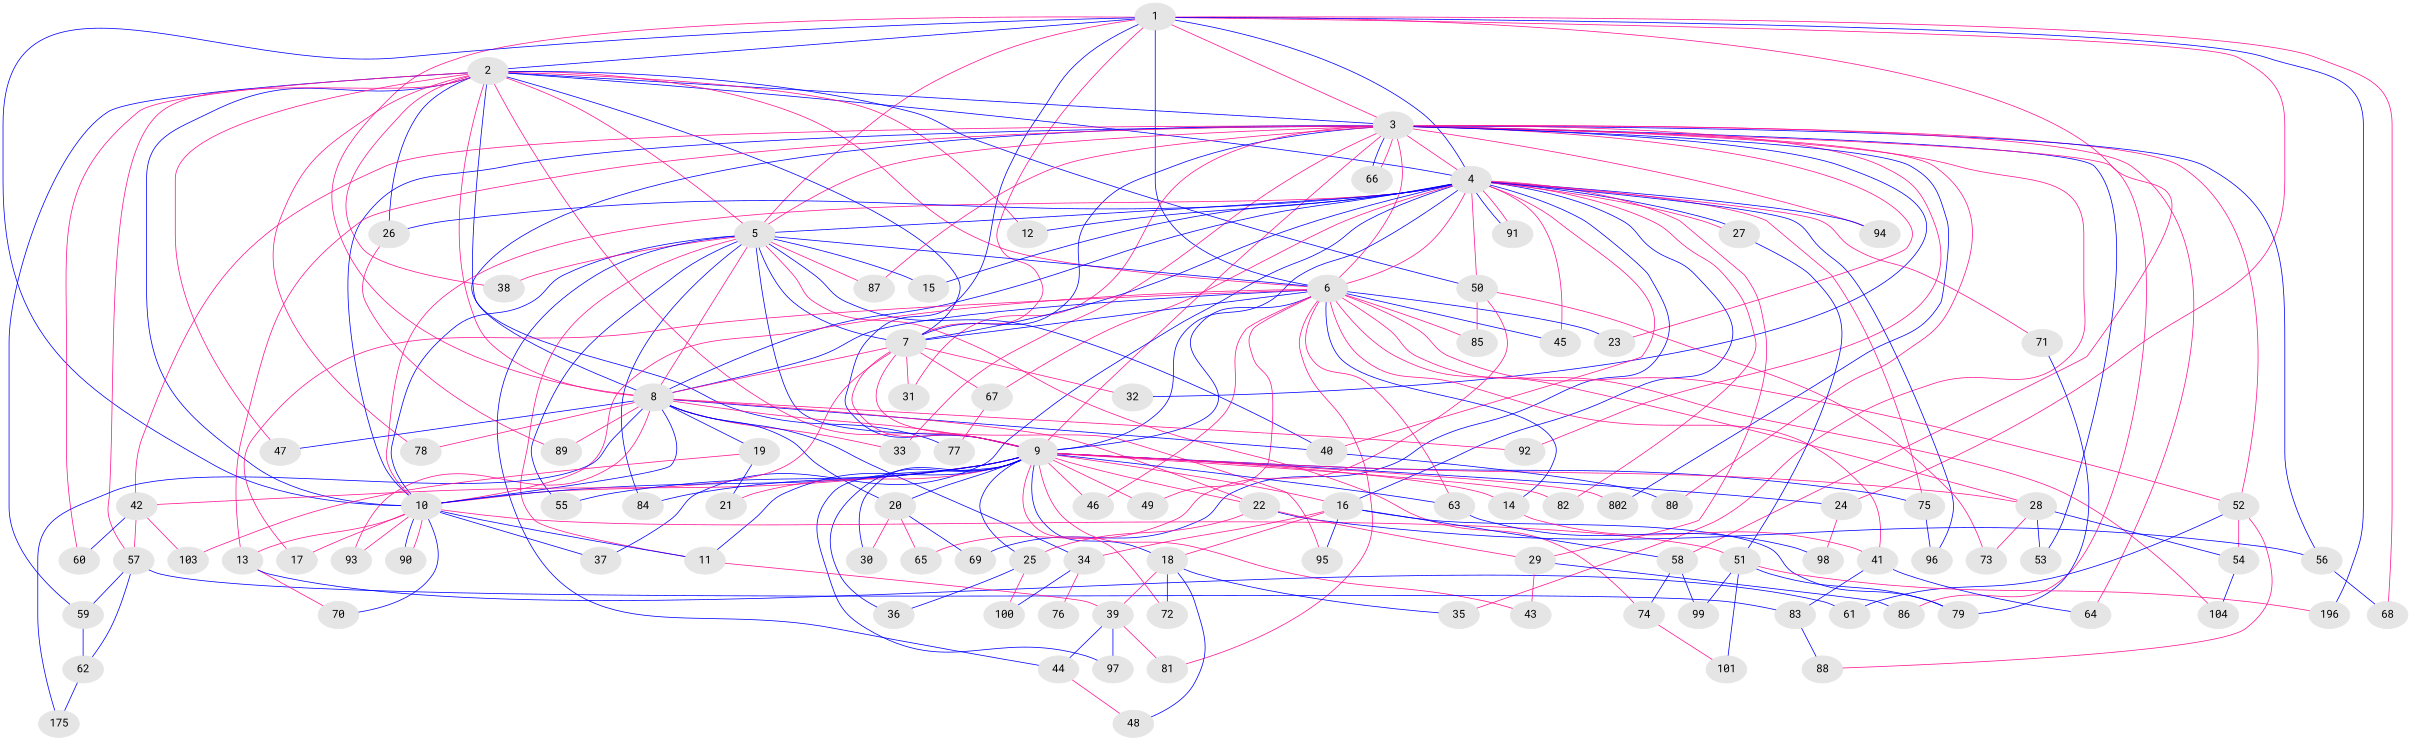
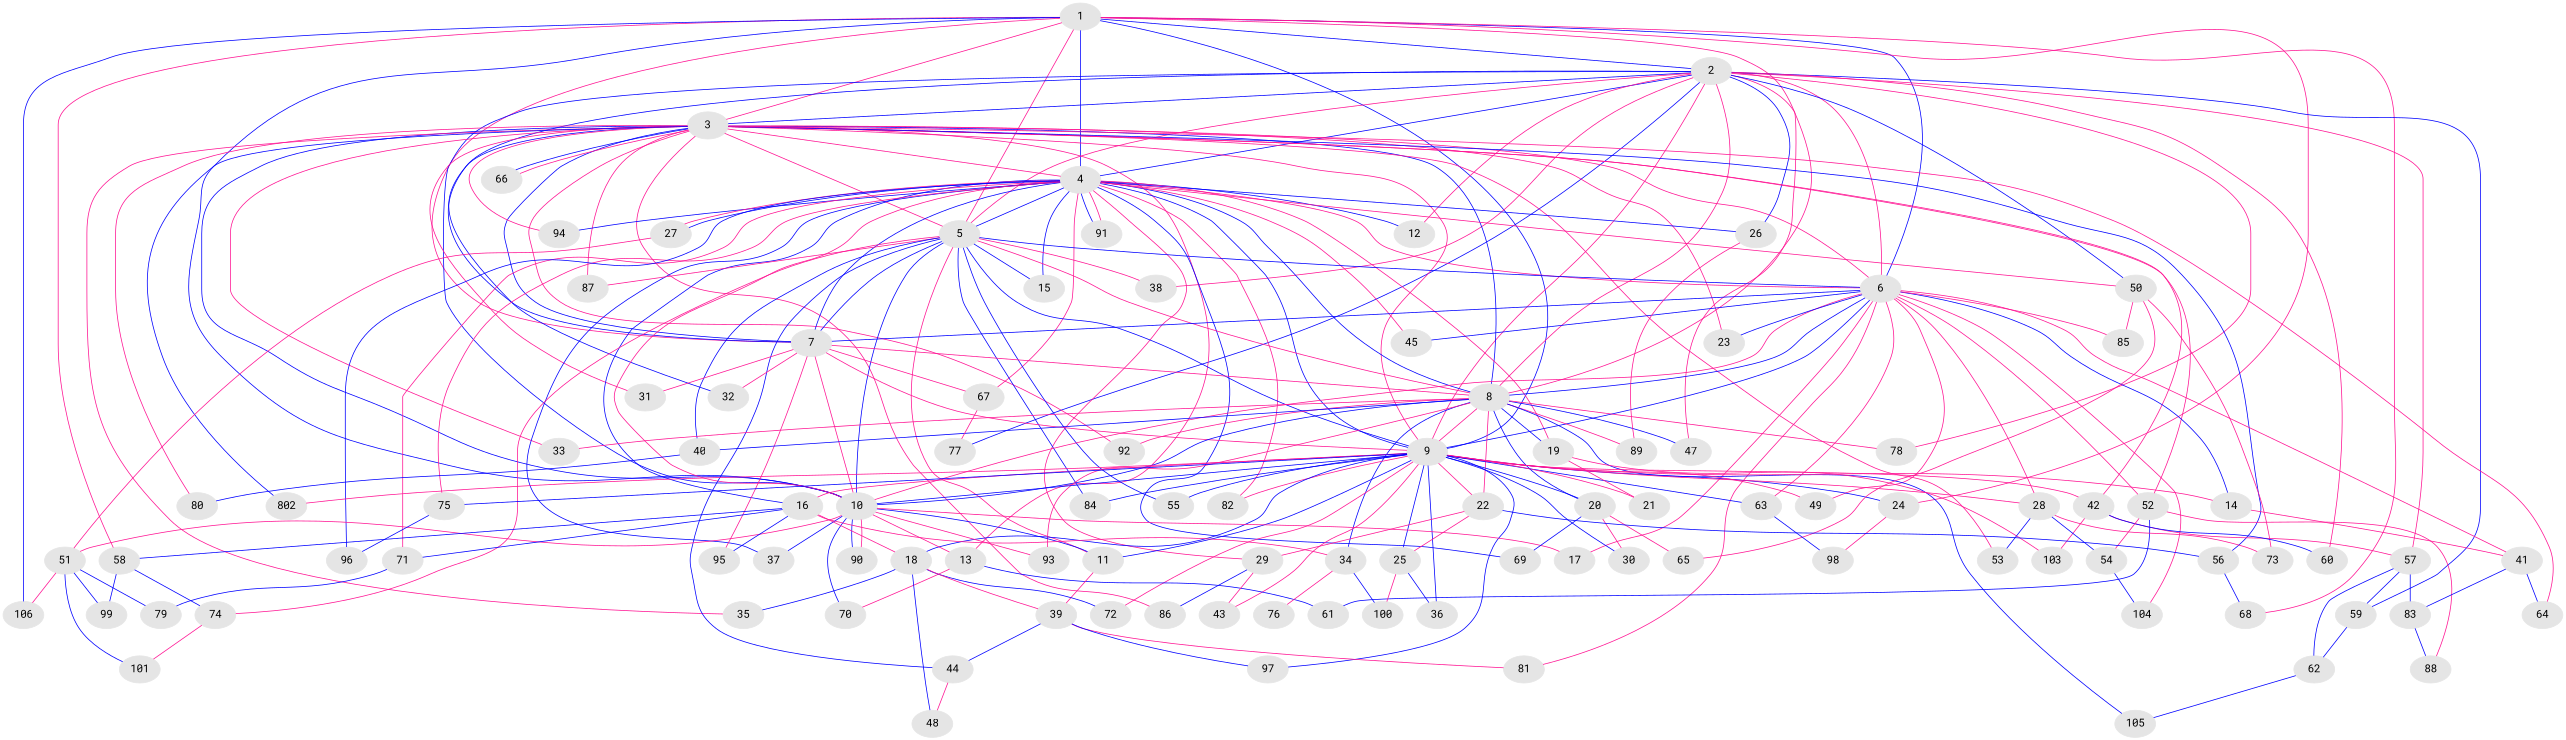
(2103, 183) -> (1493, 181)
(1604, 369) -> (1356, 254)
(1831, 384) -> (322, 314)
(747, 473) -> (1601, 479)
(1093, 506) -> none
(1646, 527) -> (594, 535)
(2329, 615) -> (23, 615)
(59, 724) -> (2135, 724)
